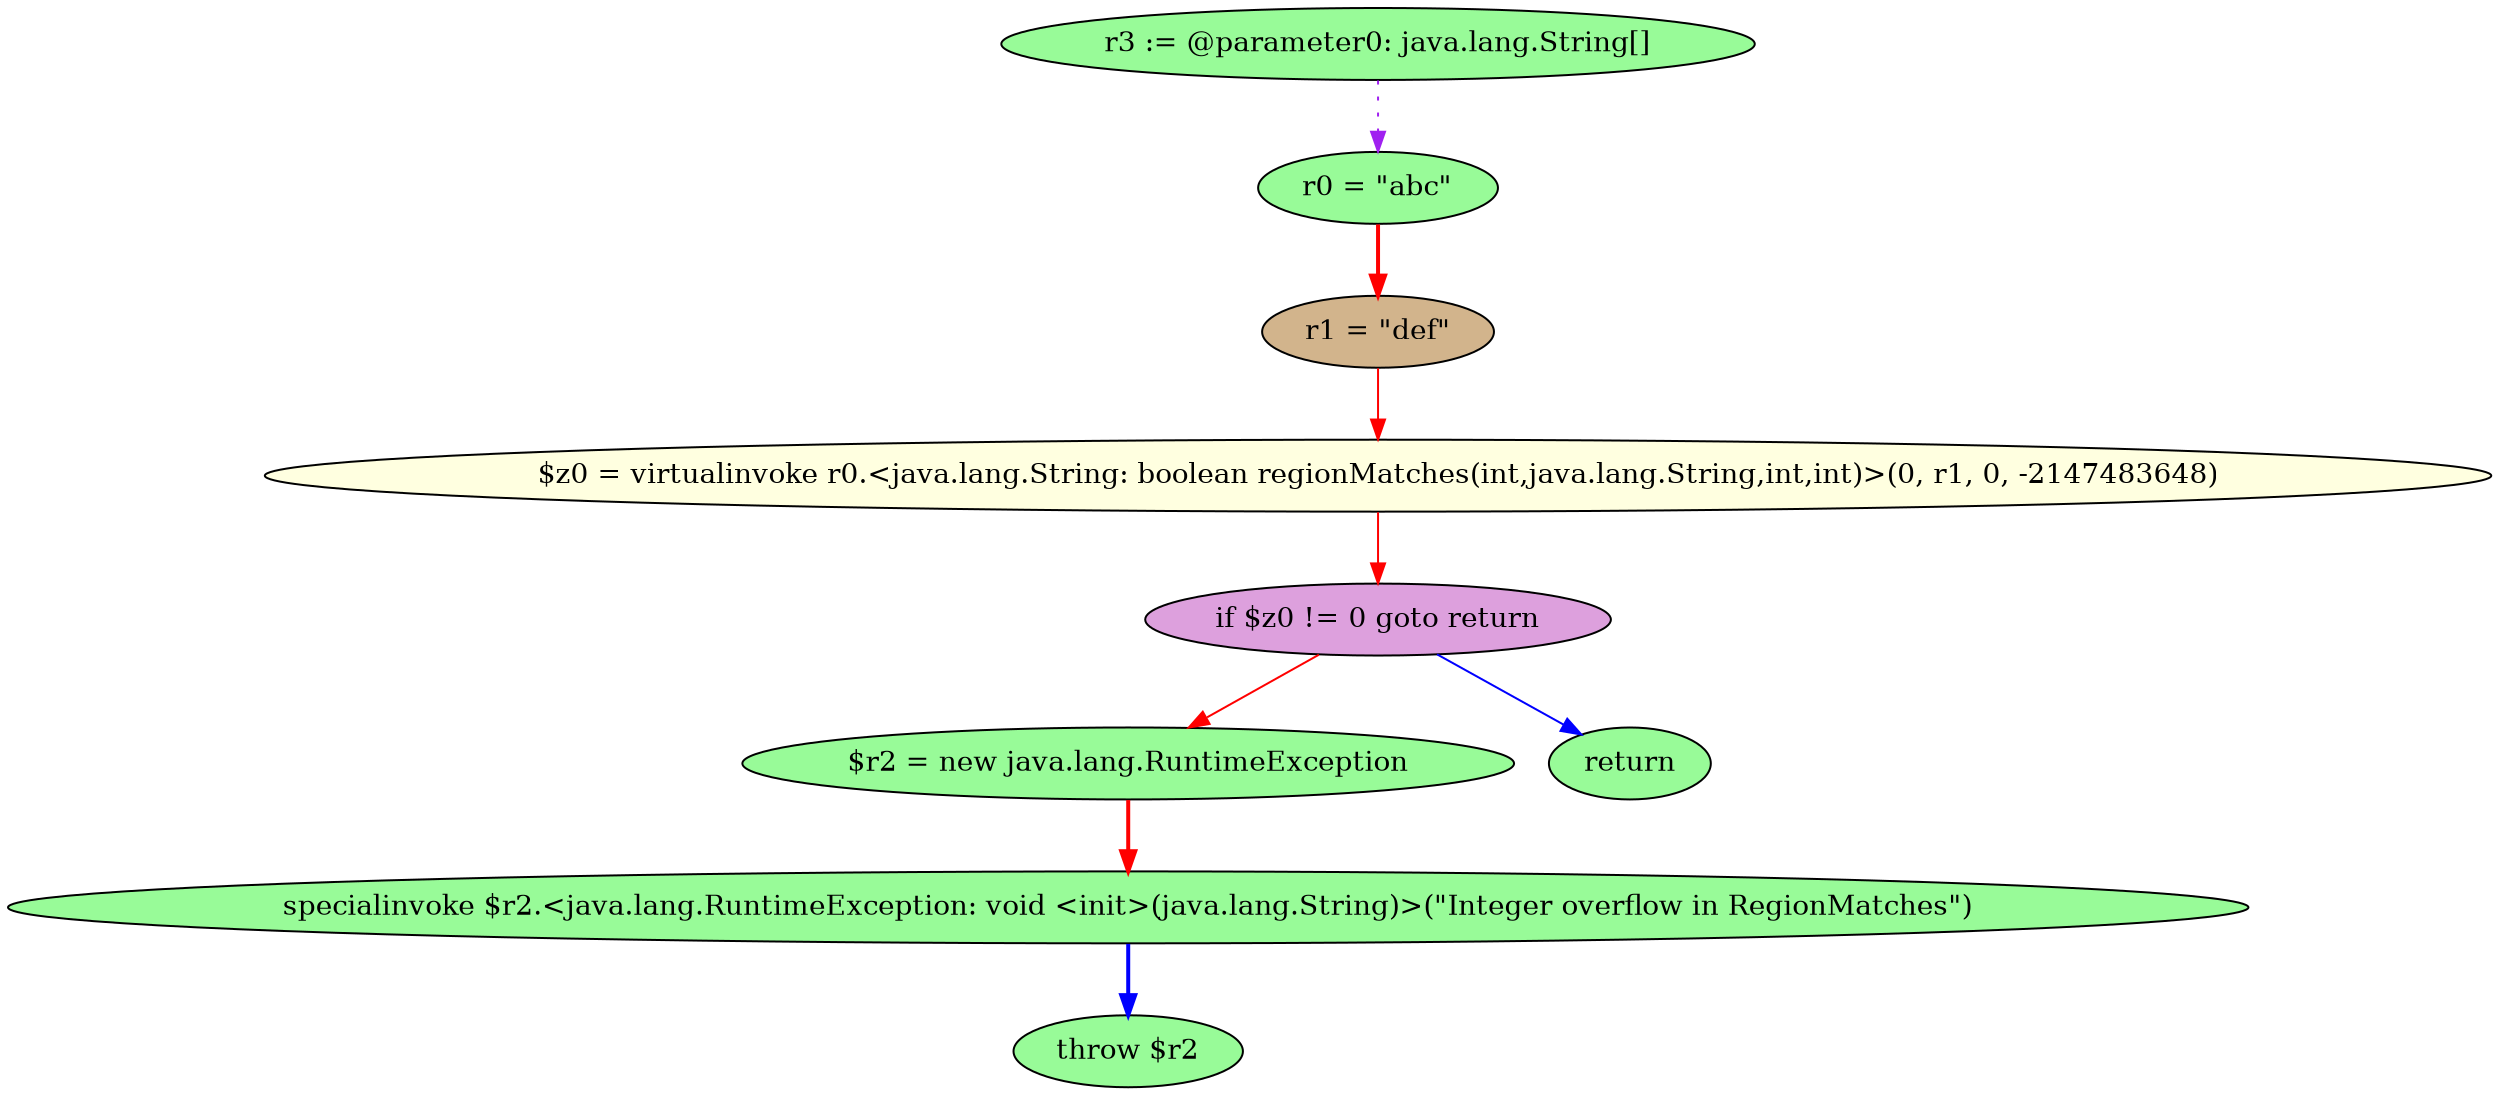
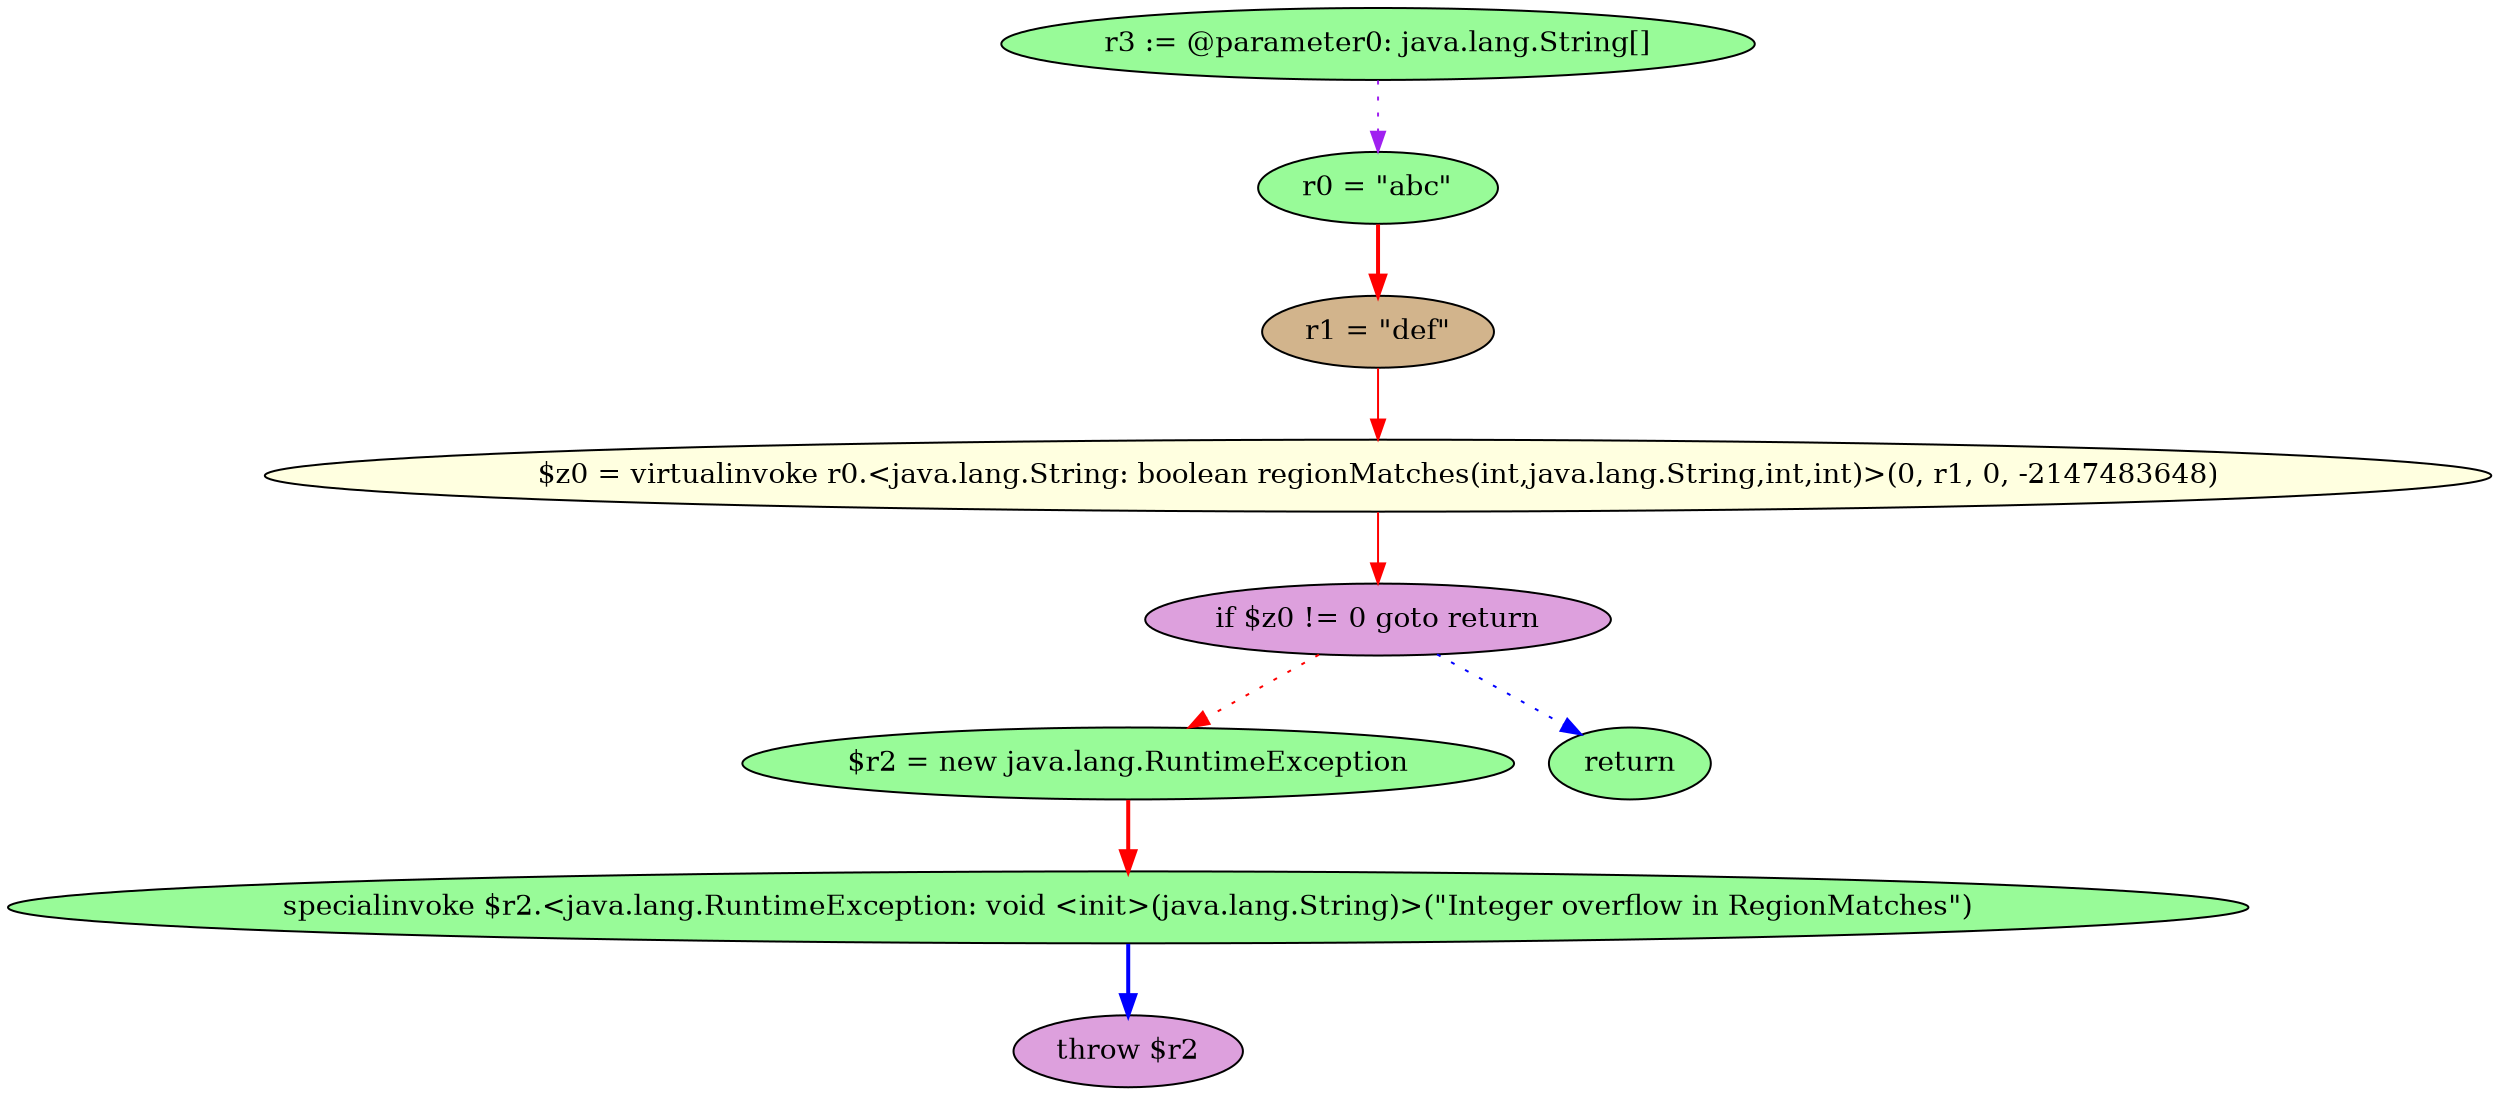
(1263, 686) -> (1263, 686)
(1500, 689) -> (1500, 689)
(1128, 1051) -> (1128, 1051)
